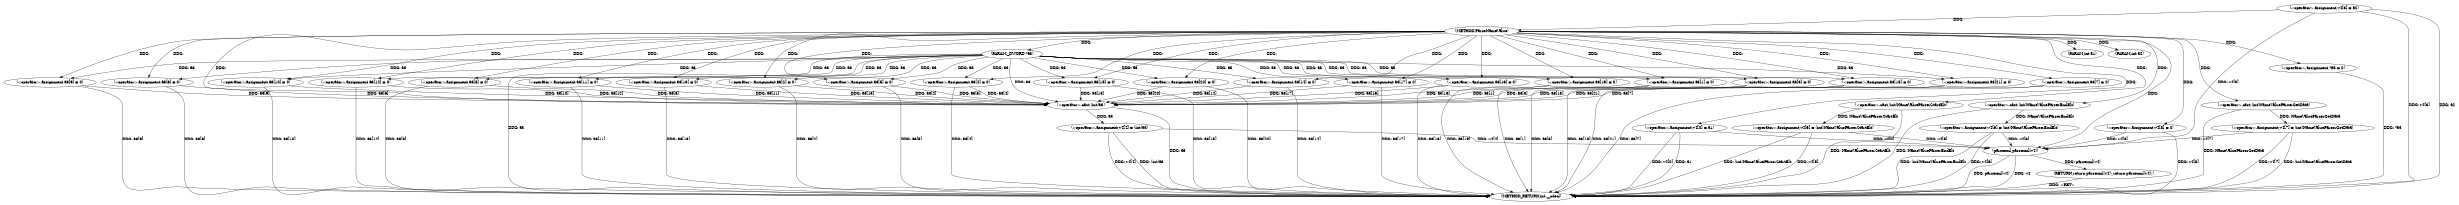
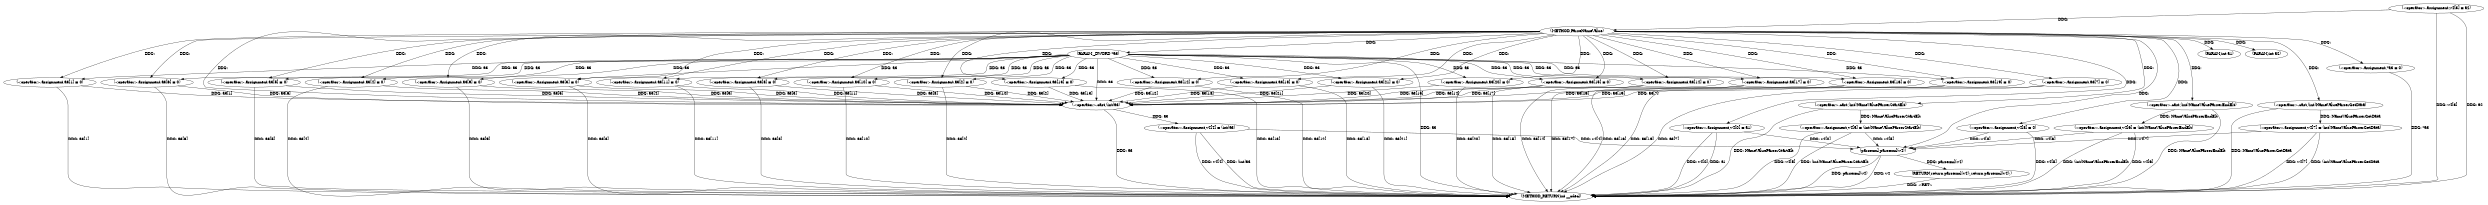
(2195, 115) -> none
